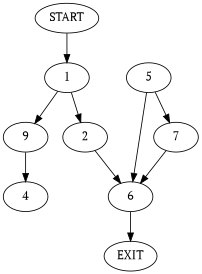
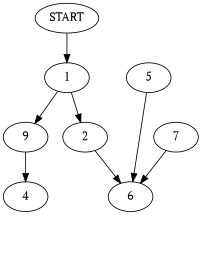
(161, 104) -> none
(131, 256) -> none
